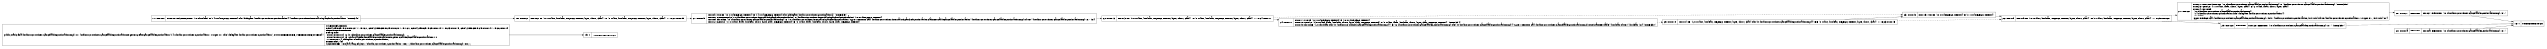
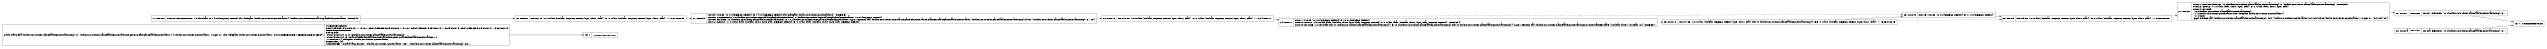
(2198, 16) -> (2199, 16)
(2283, 26) -> none
